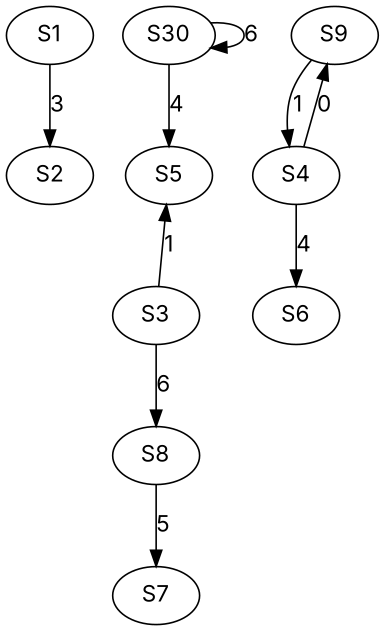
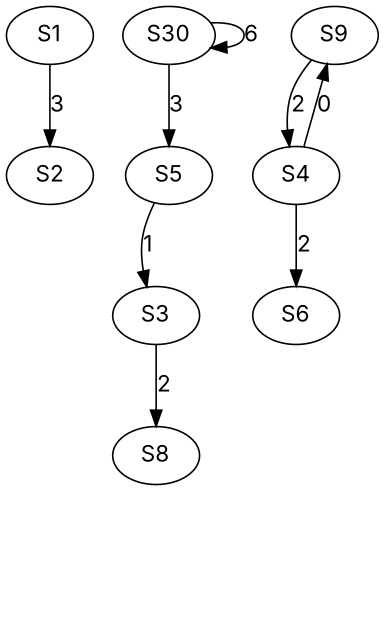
(177, 105) -> (177, 105)
(299, 105) -> (299, 105)
(304, 245) -> (304, 245)
(162, 254) -> (143, 236)
(164, 386) -> (164, 386)
(156, 596) -> none
